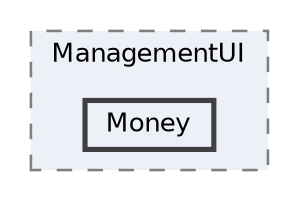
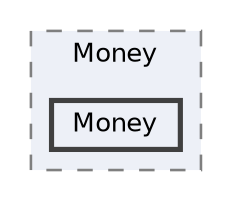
(149, 55) -> (116, 55)
